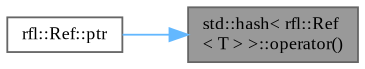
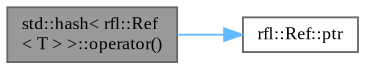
(146, 35) -> (201, 35)
